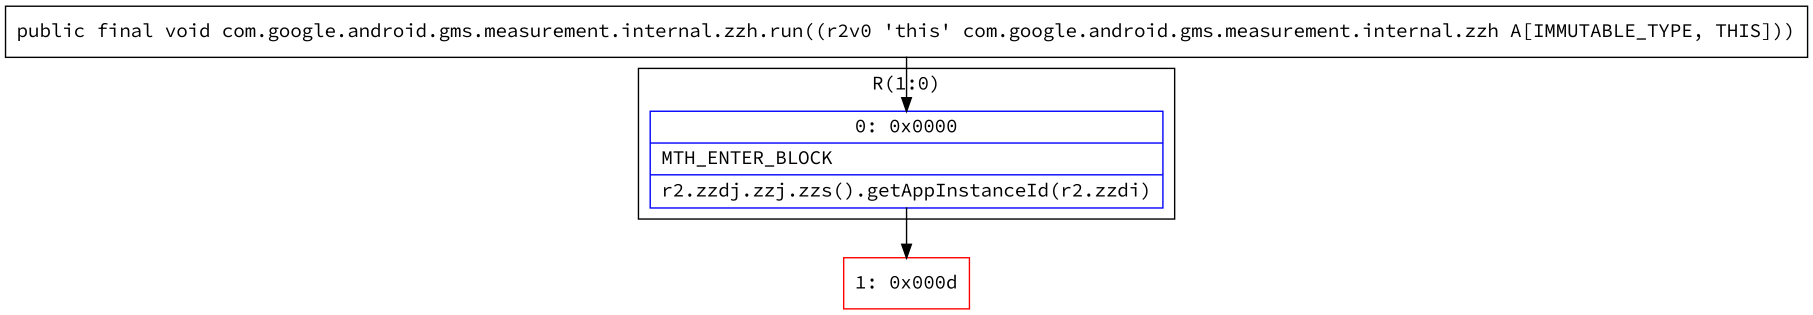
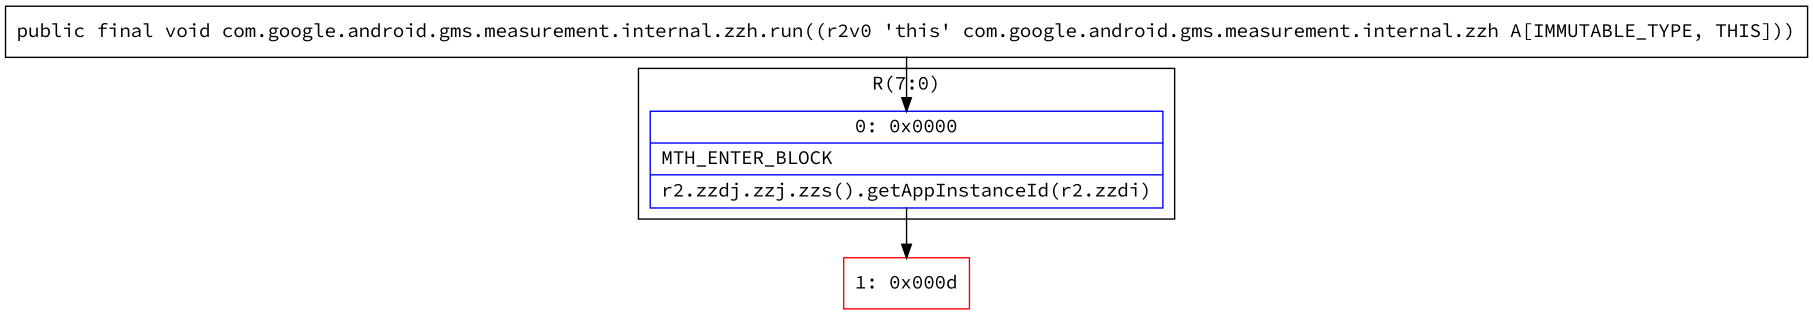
(907, 84) -> (907, 84)
